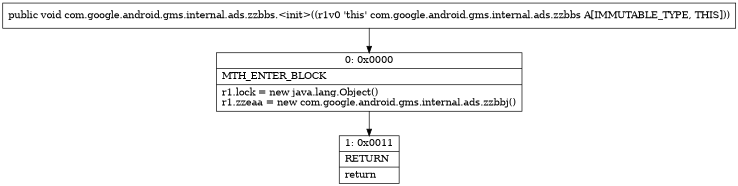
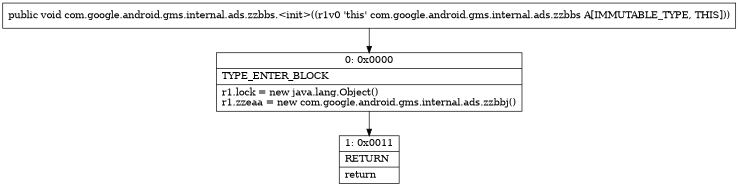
(274, 76) -> (275, 76)
